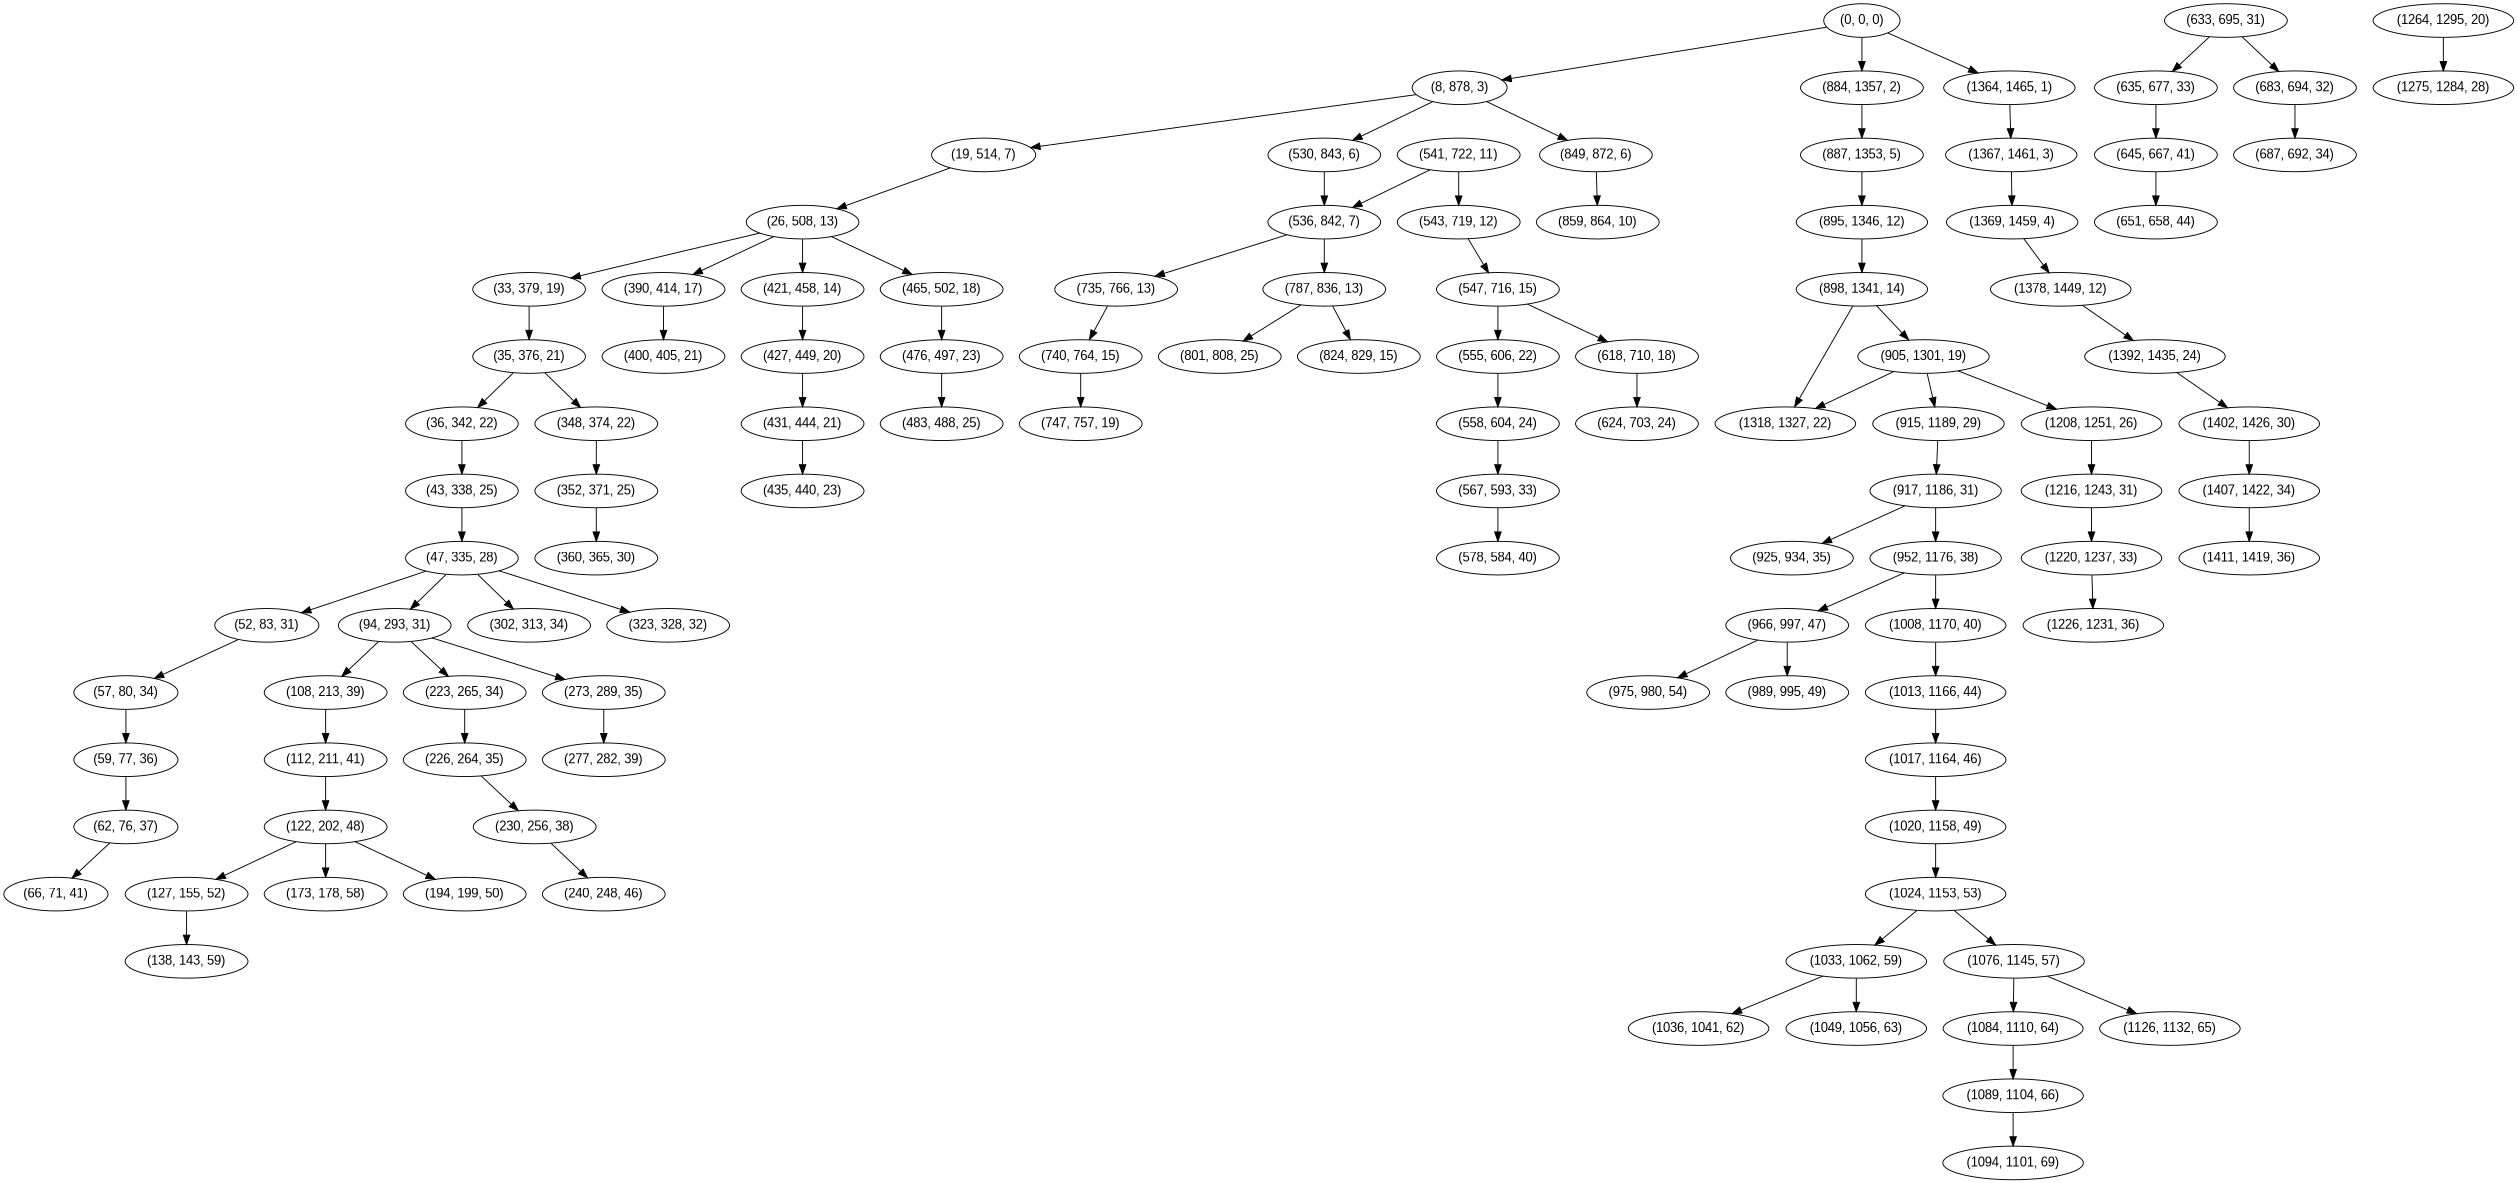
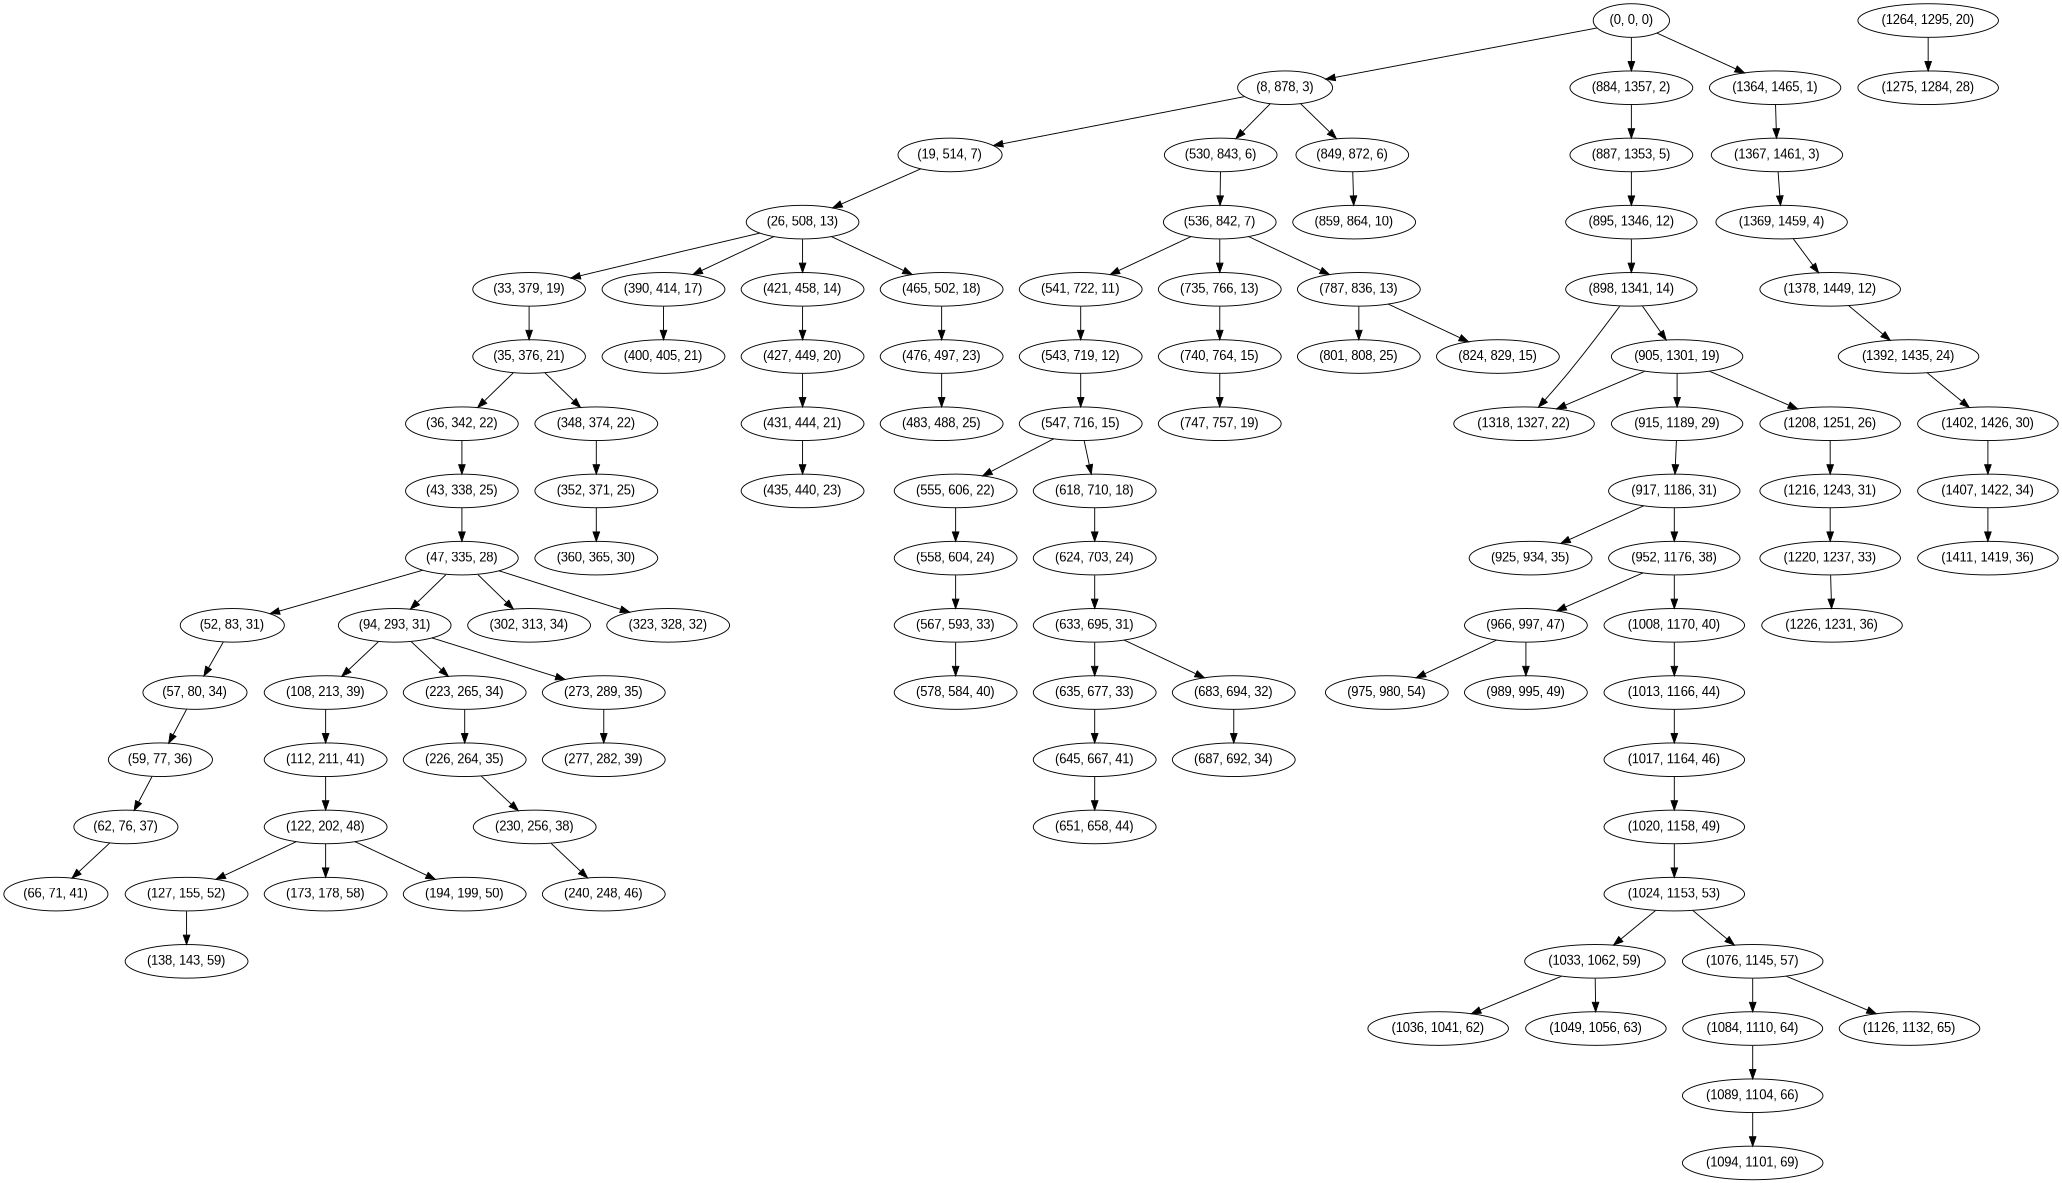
(1396, 187) -> (1155, 254)
none -> (1095, 587)
